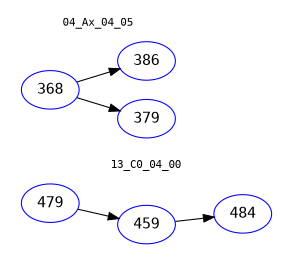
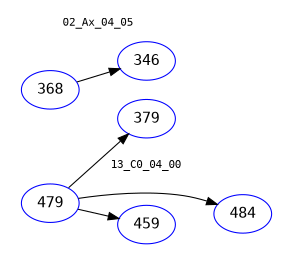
(98, 23) -> (98, 23)
(147, 61) -> (147, 61)
(93, 103) -> (95, 164)
(189, 220) -> (143, 193)
